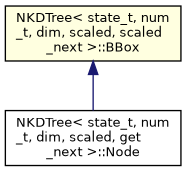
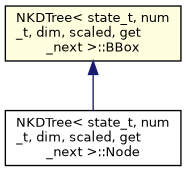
(93, 34) -> (93, 34)
